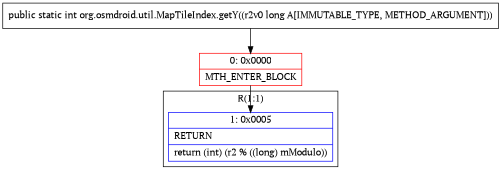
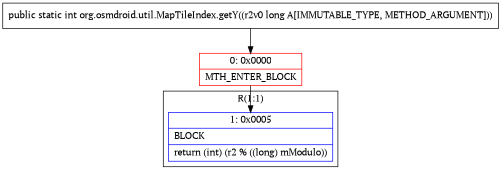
(193, 136) -> (189, 136)
